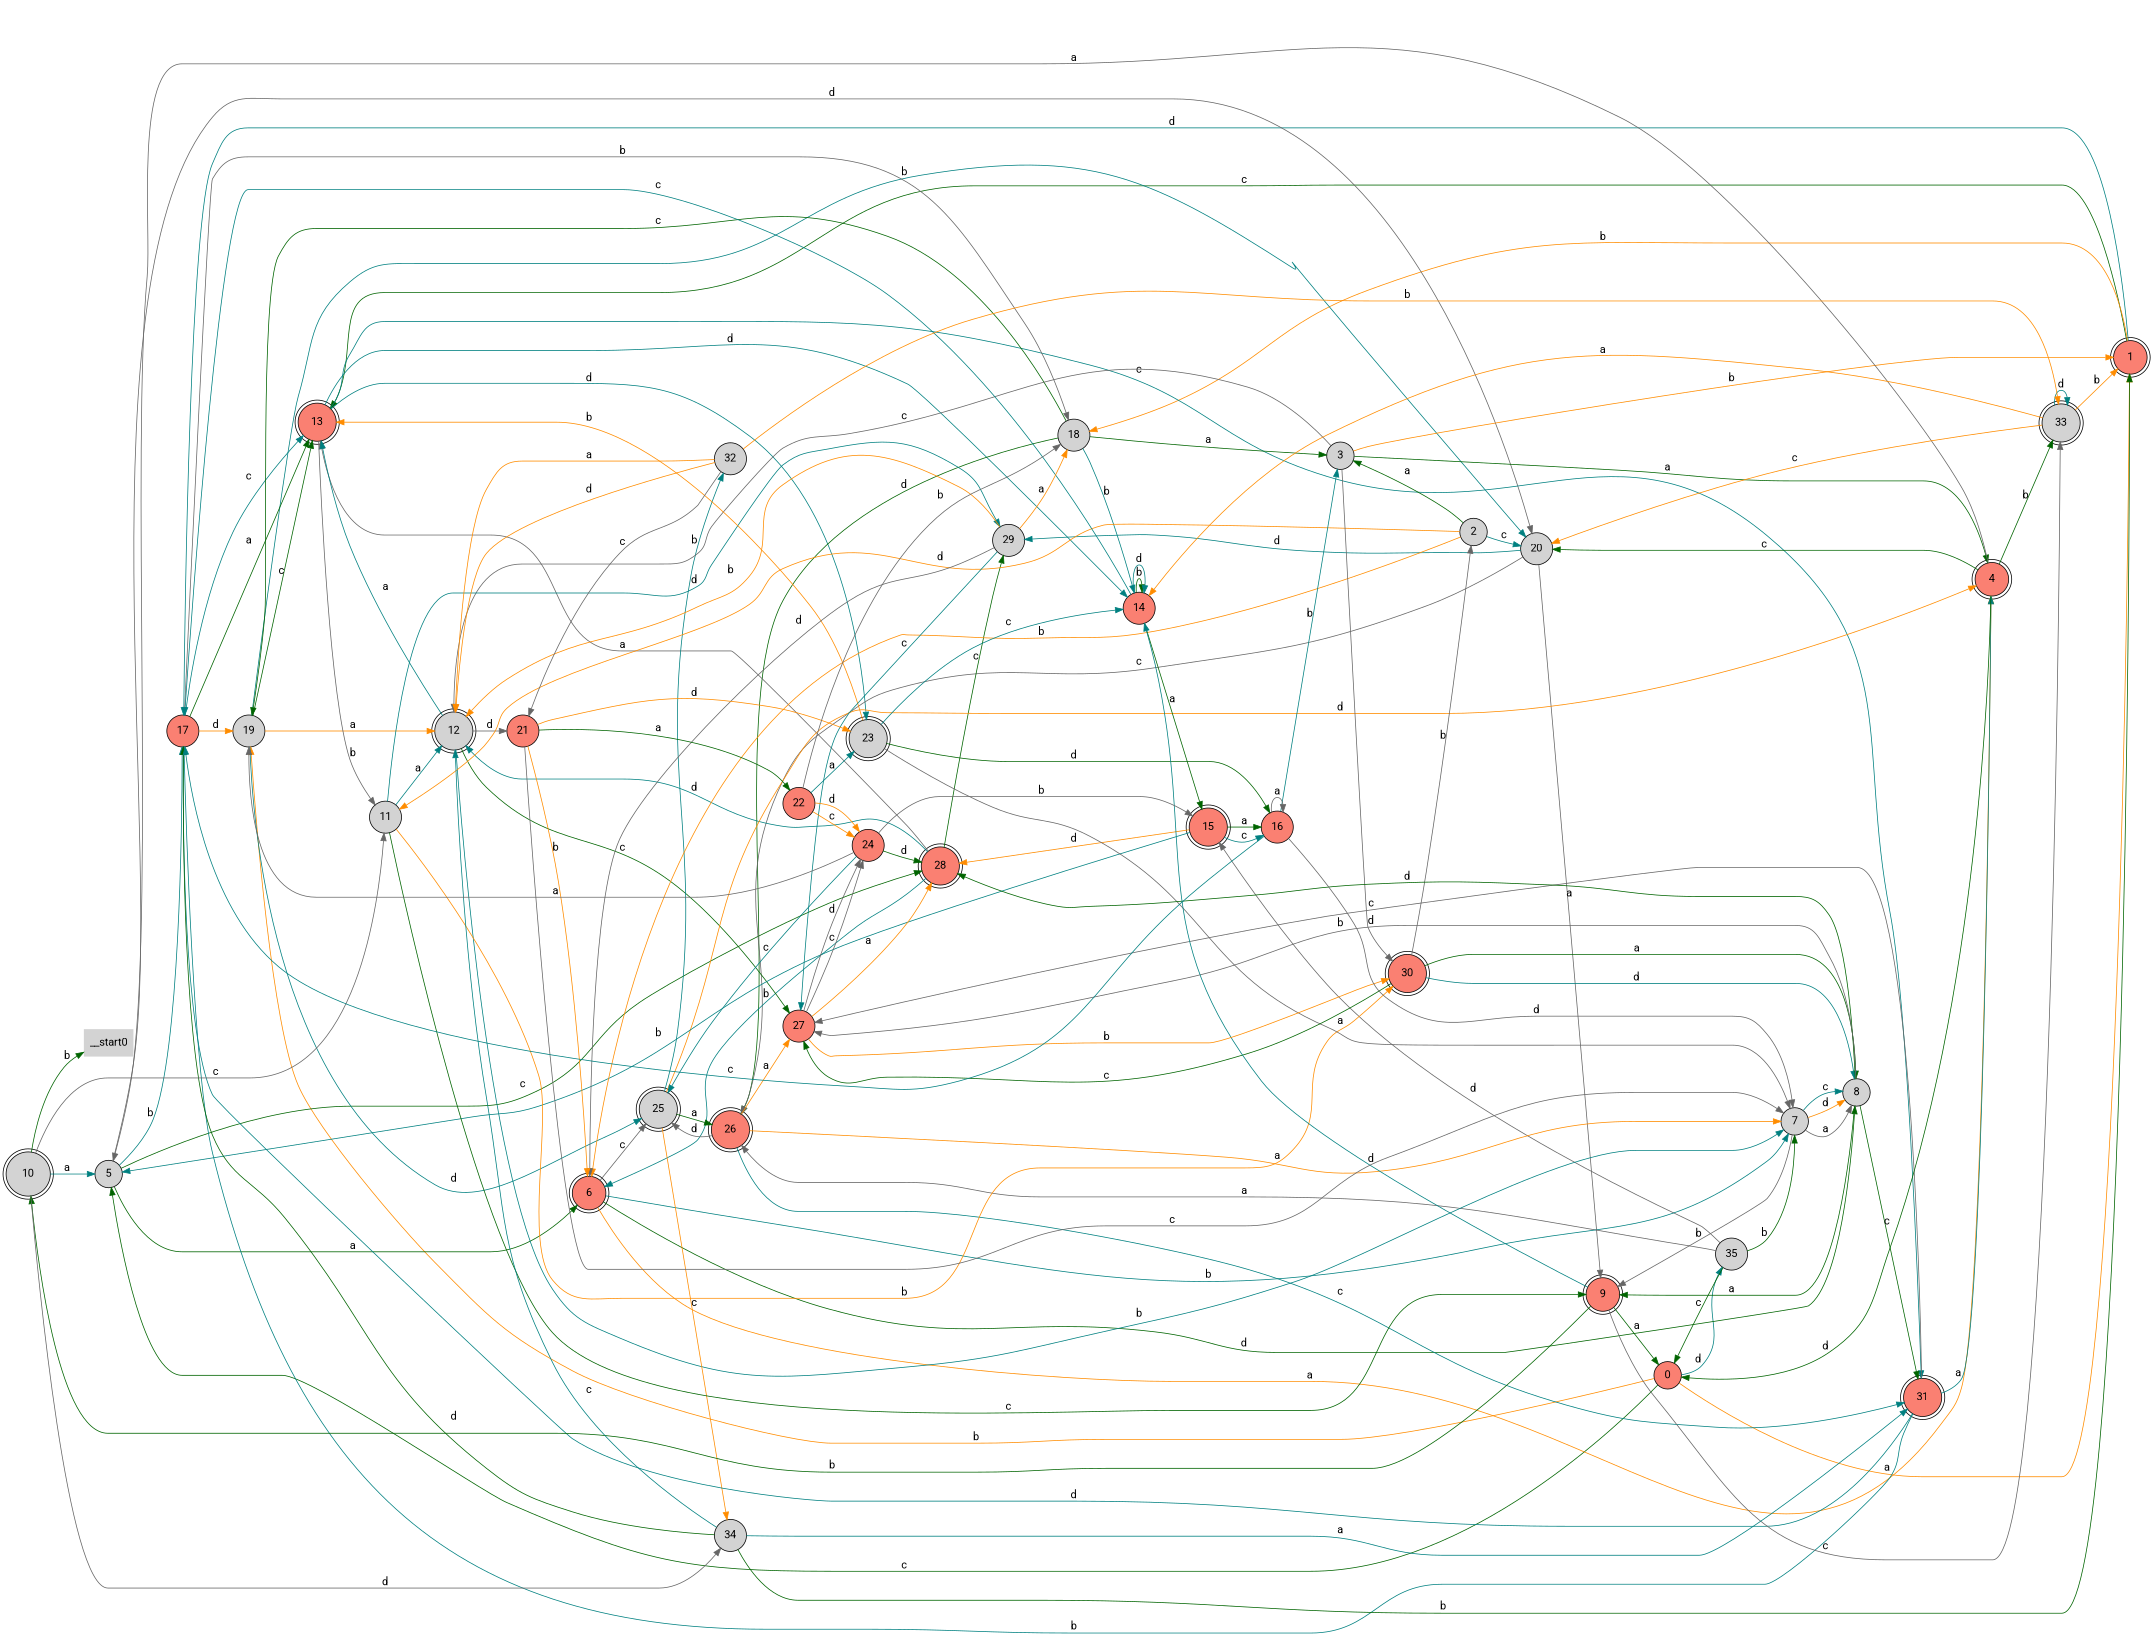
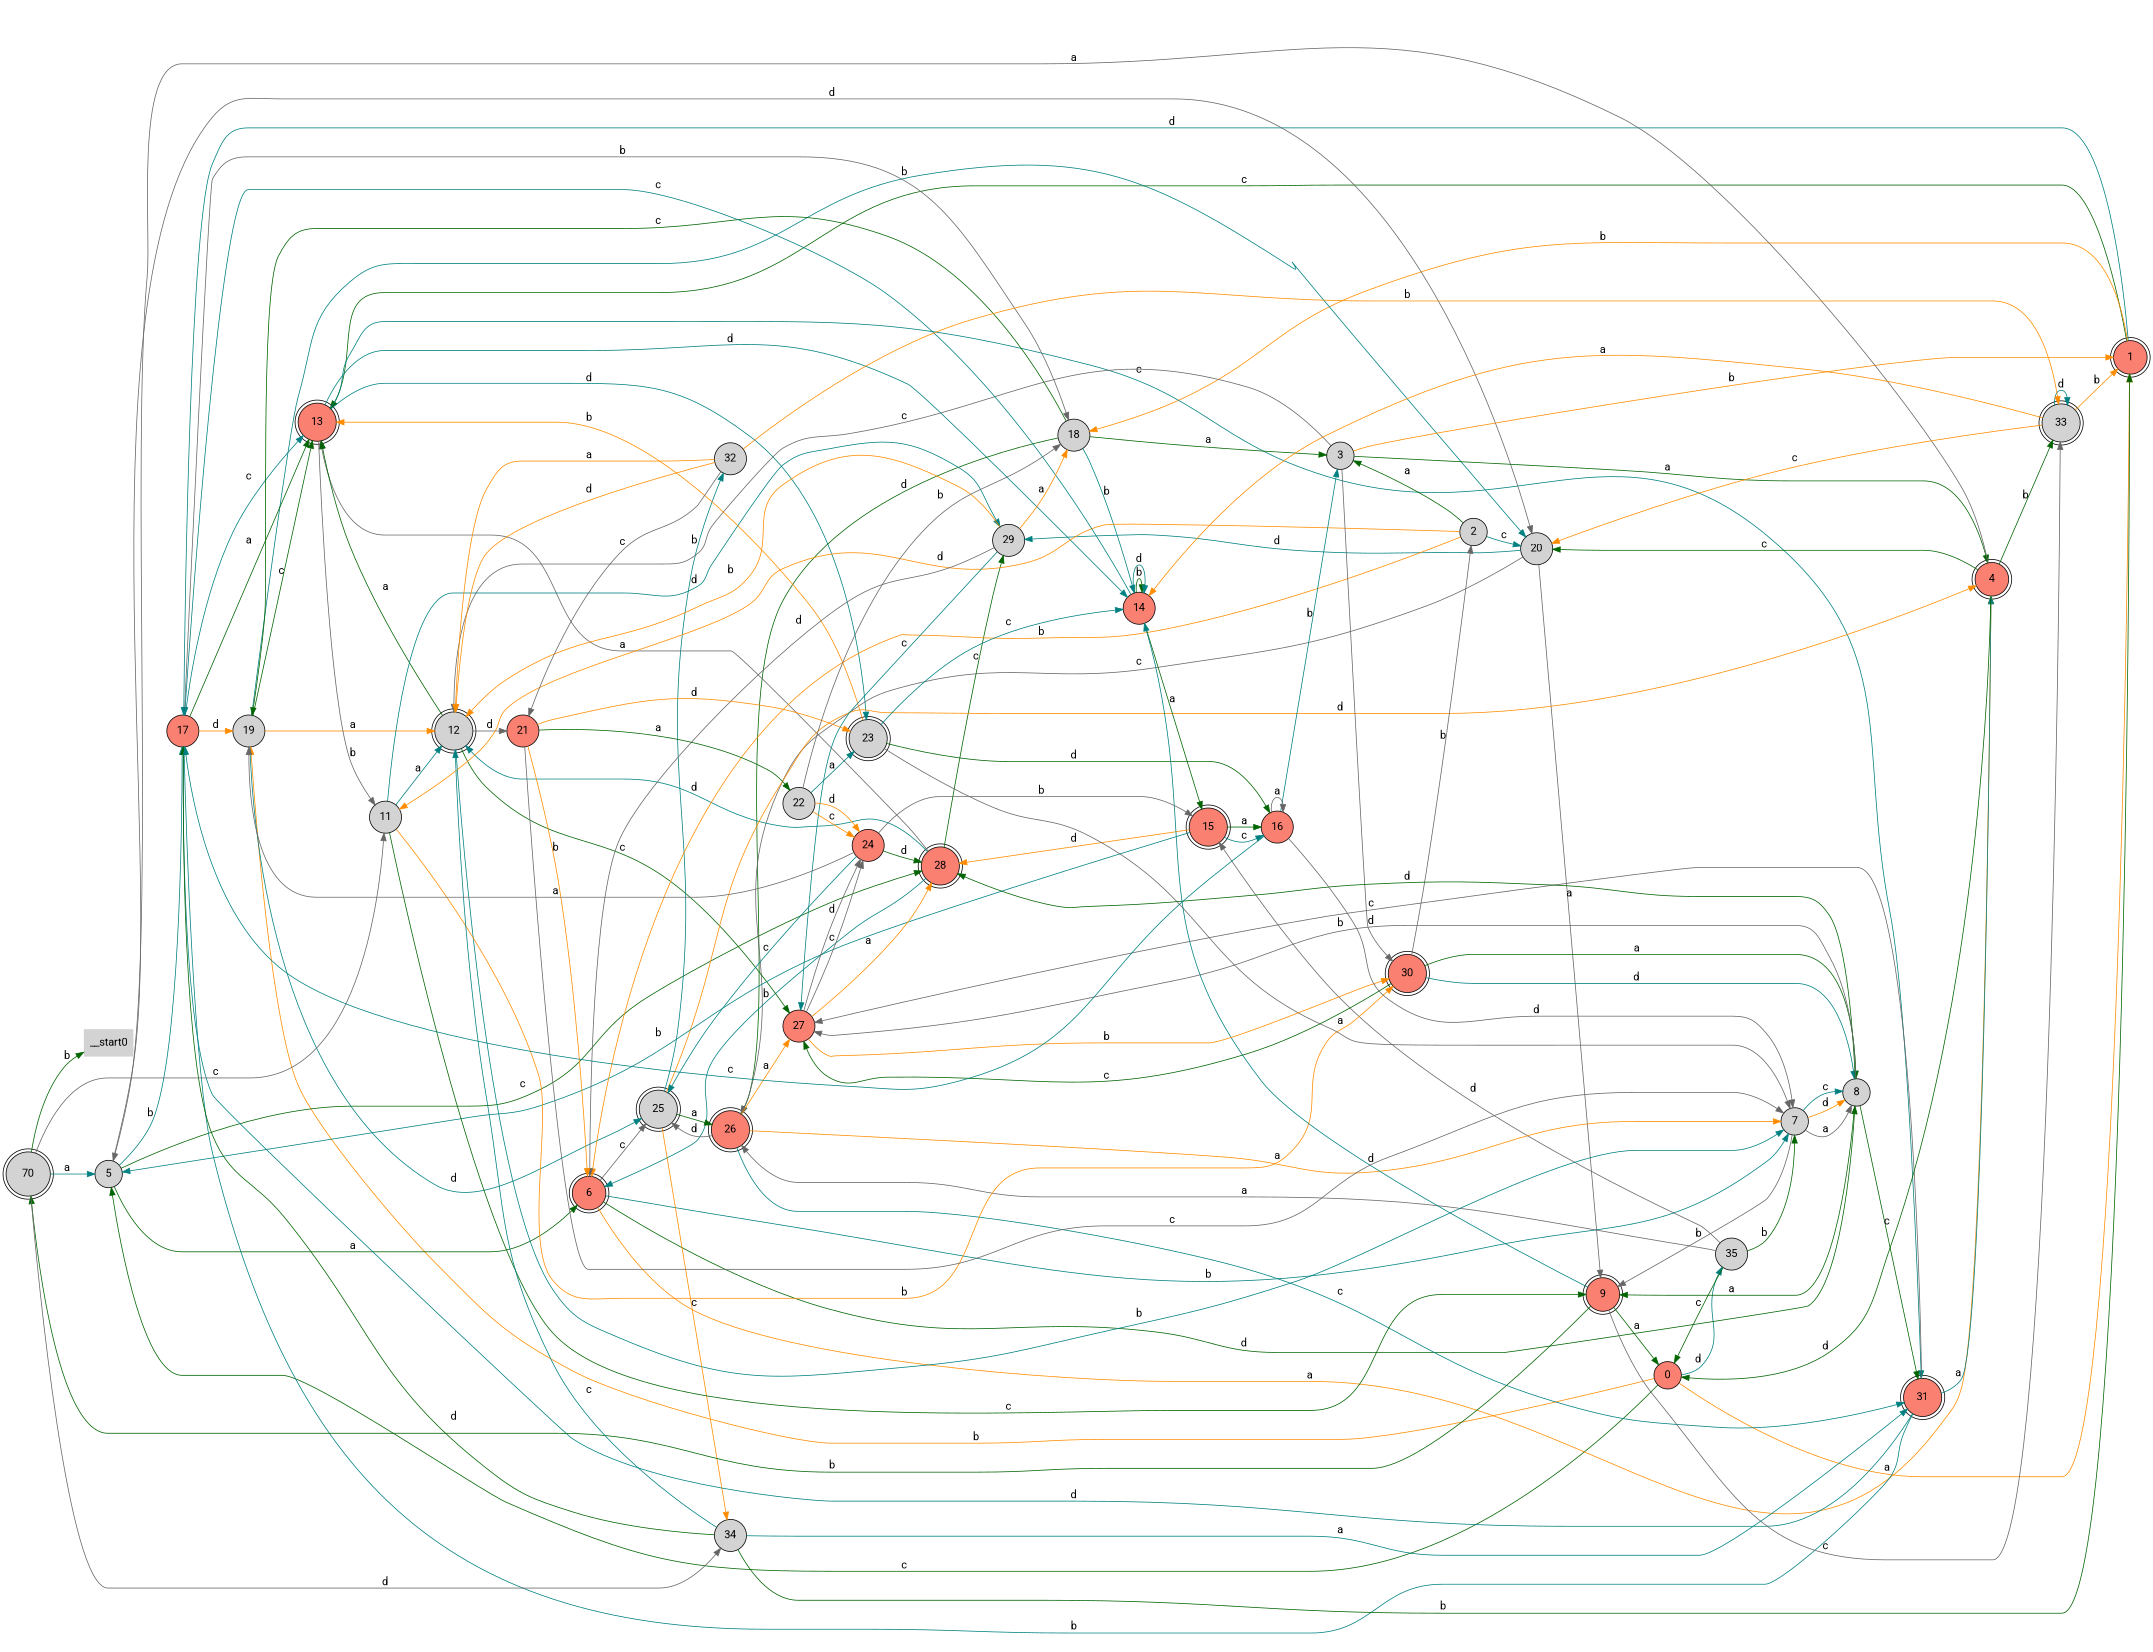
(369, 588) -> (369, 588)
(799, 803) -> (799, 803)
(28, 1174) -> (28, 1174)
